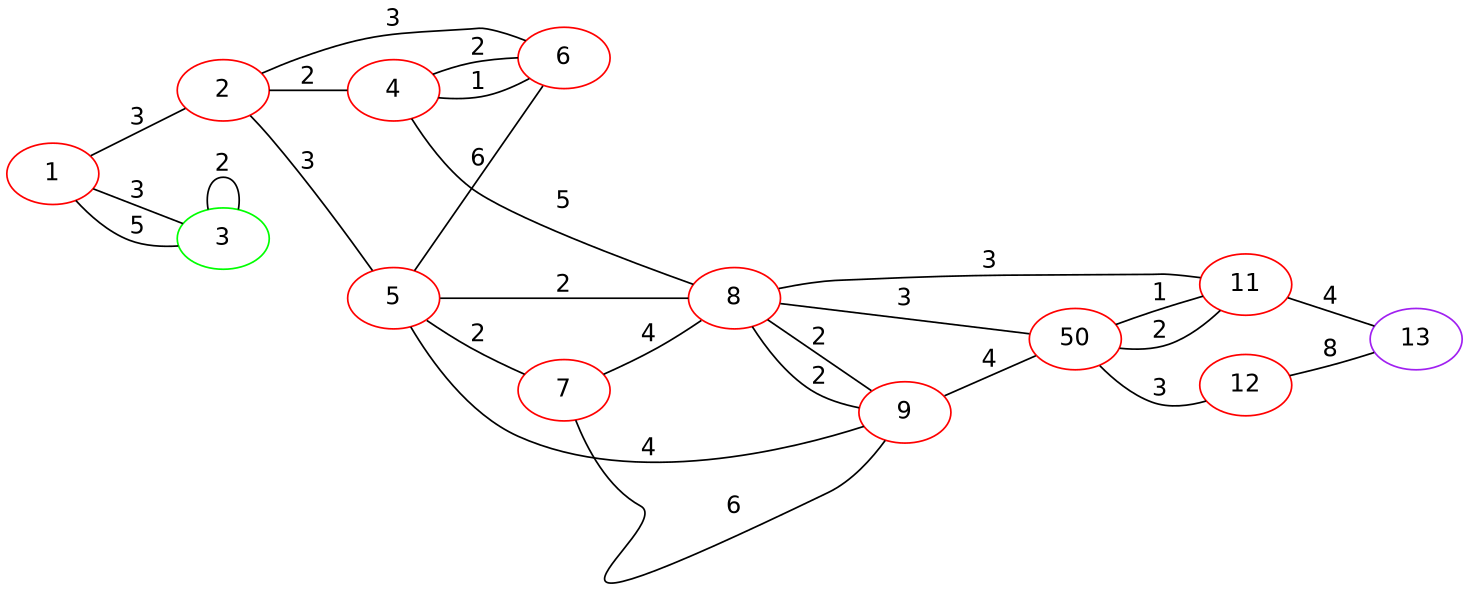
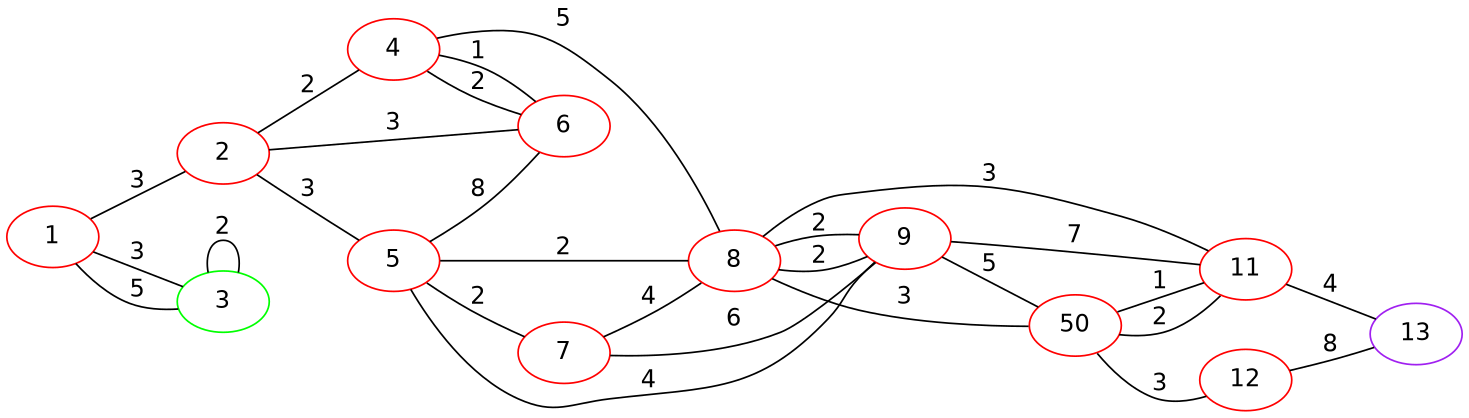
(479, 159) -> (479, 190)
none -> (1076, 252)
(990, 360) -> (990, 265)
